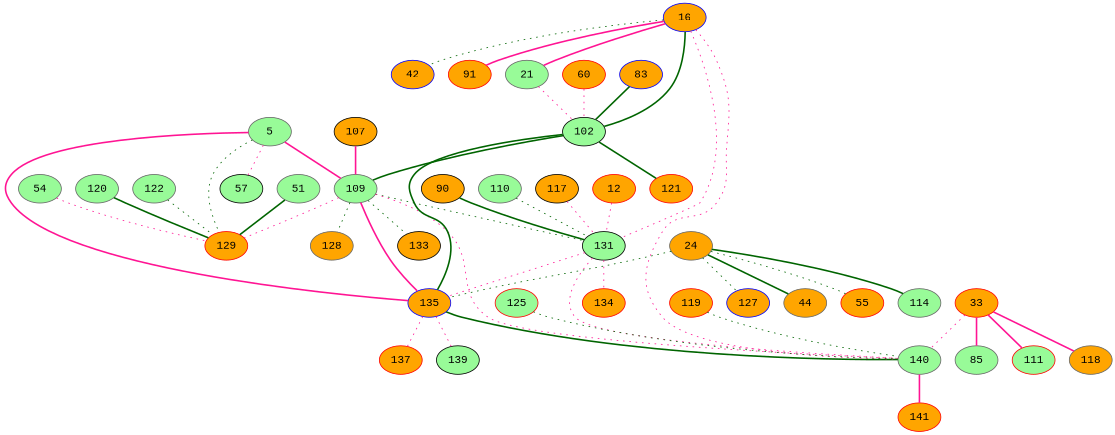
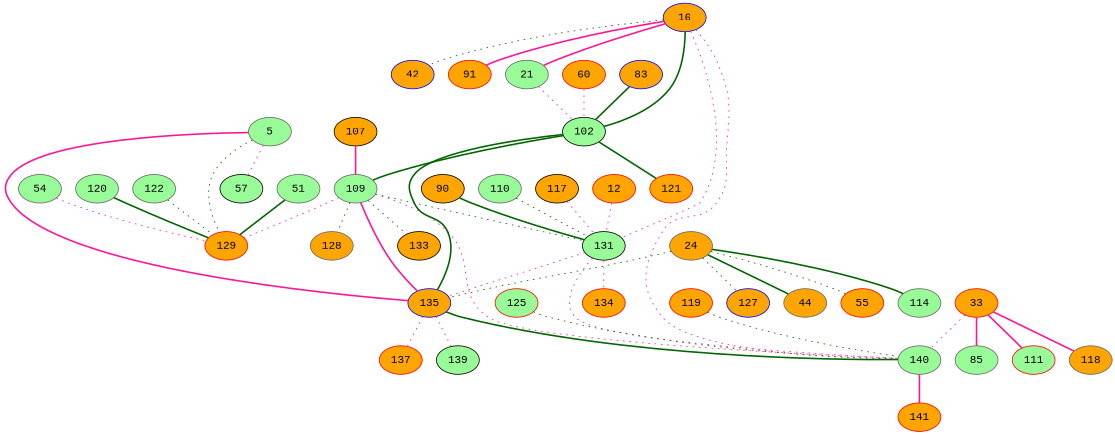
(313, 160) -> none
